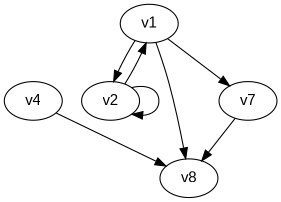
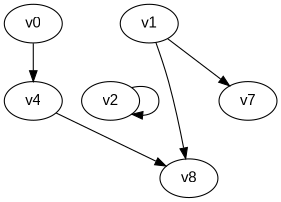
none -> (33, 24)
(126, 56) -> none
(134, 69) -> none
(222, 135) -> none
